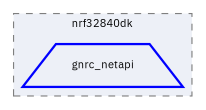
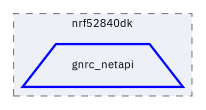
(103, 24) -> (103, 24)
